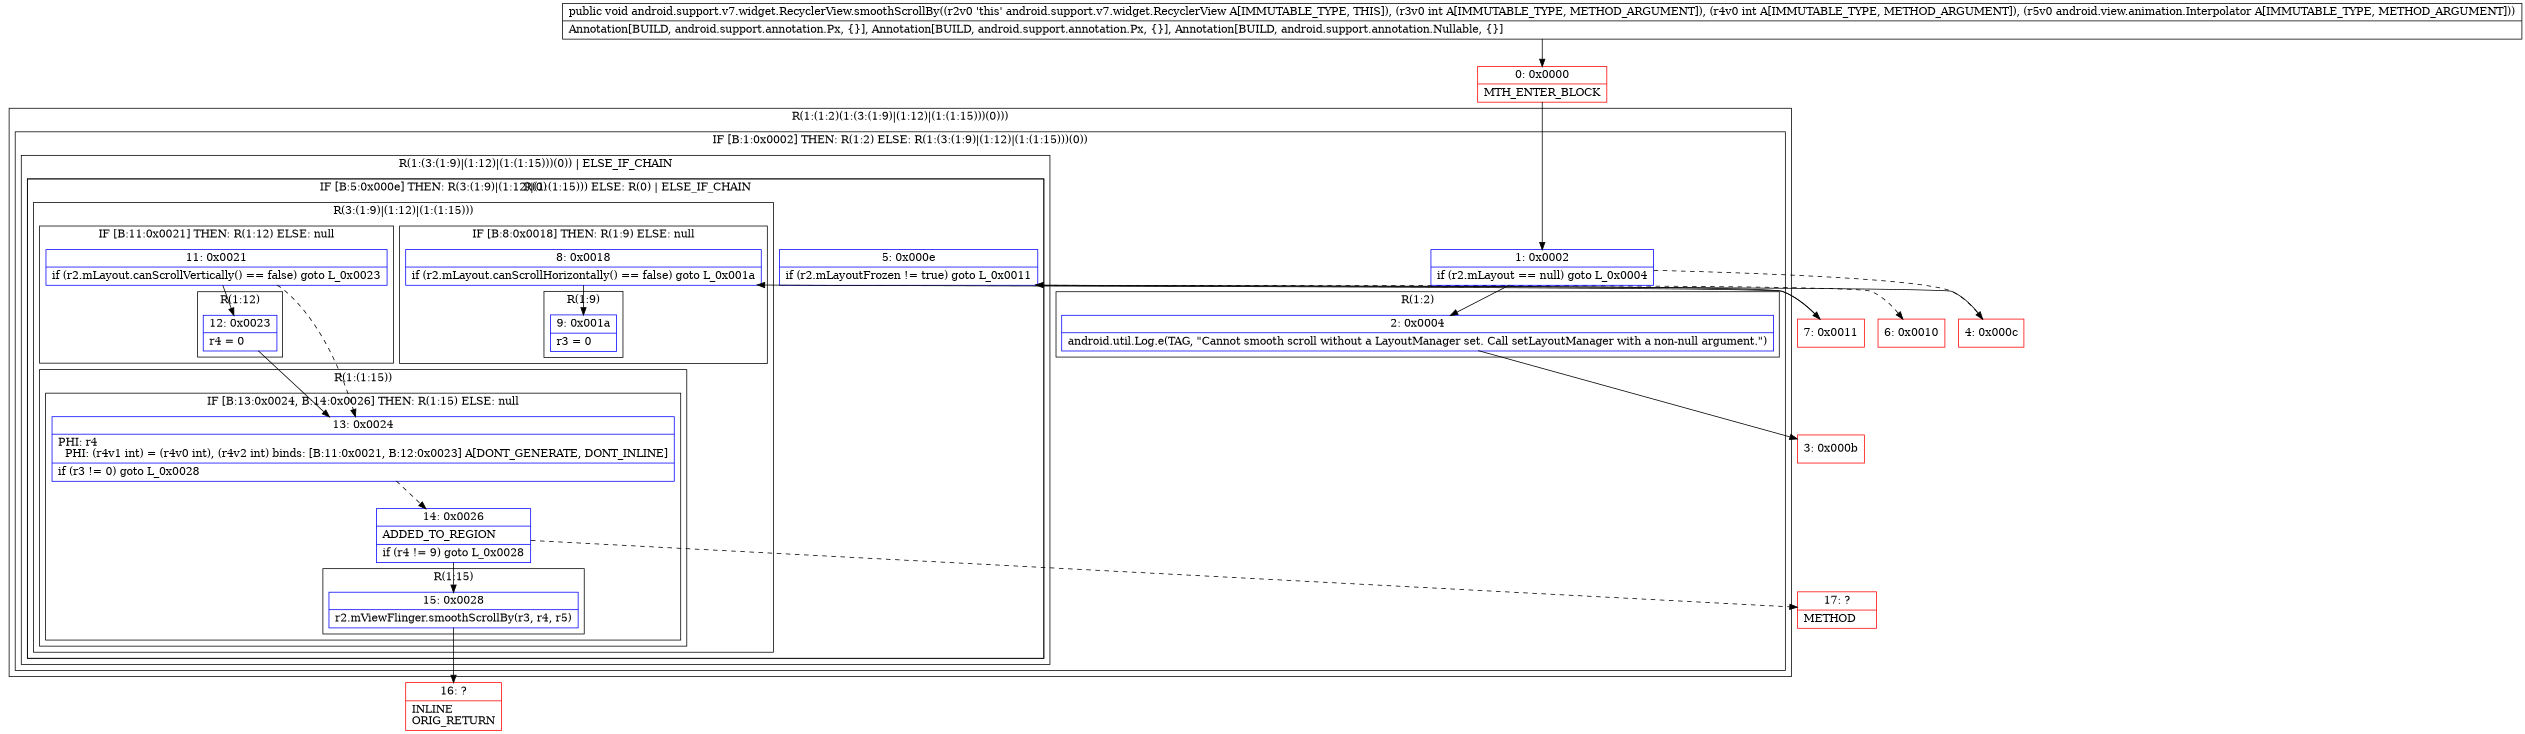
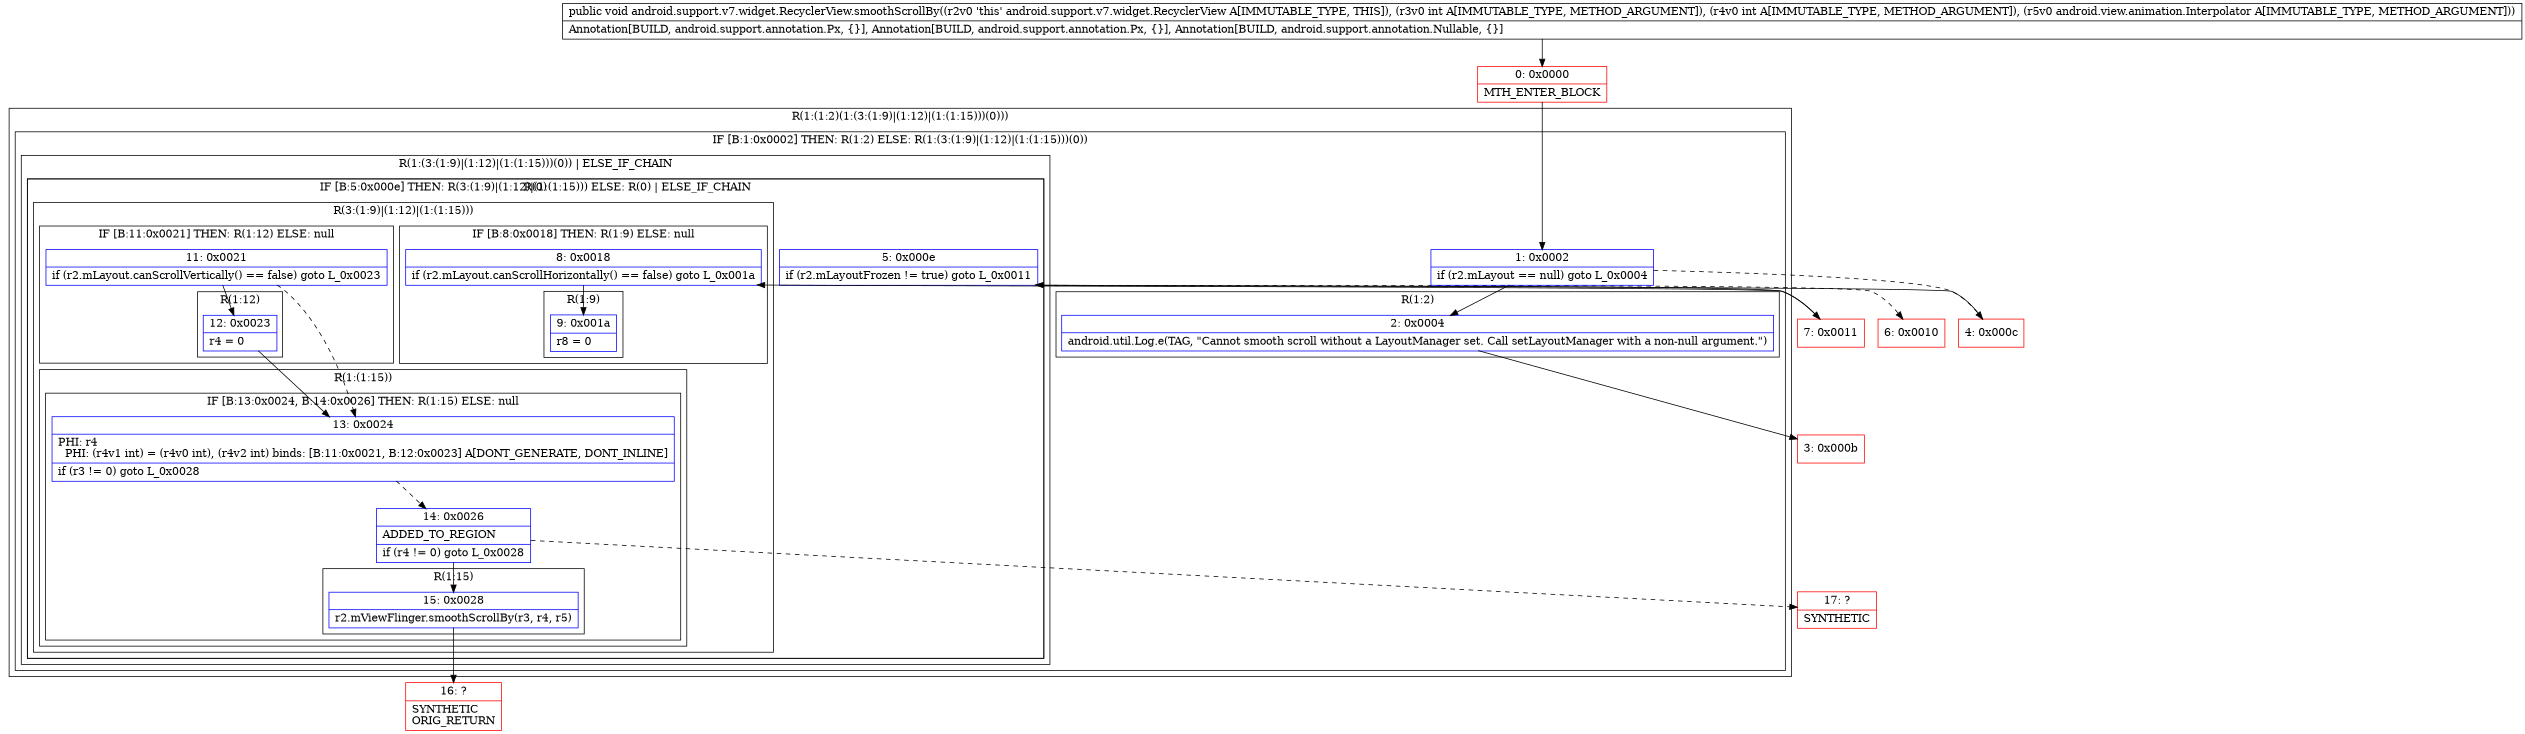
(574, 342) -> (574, 342)
(454, 553) -> (454, 553)
(1830, 619) -> (1837, 619)
(433, 710) -> (445, 710)
